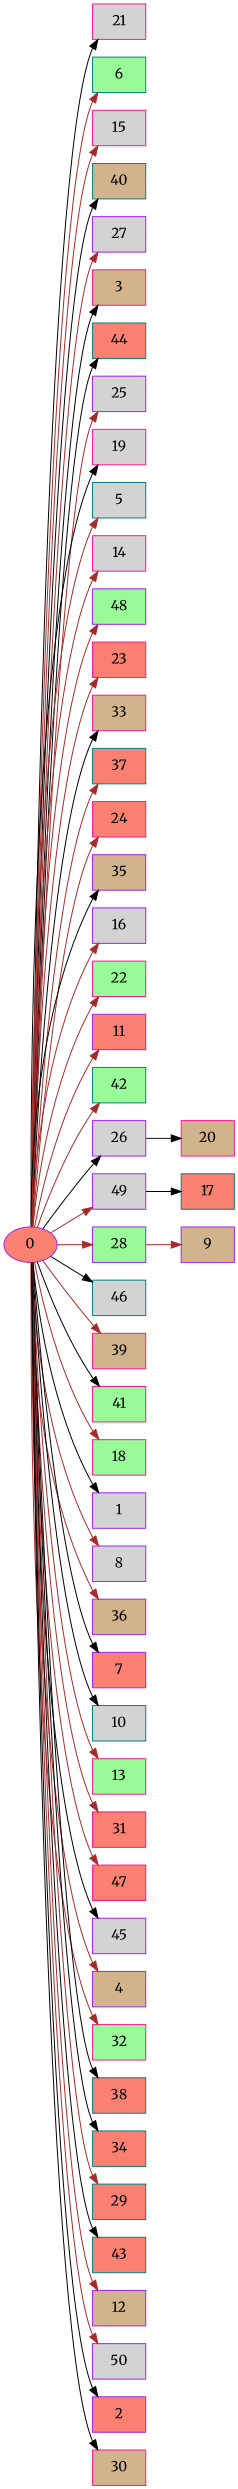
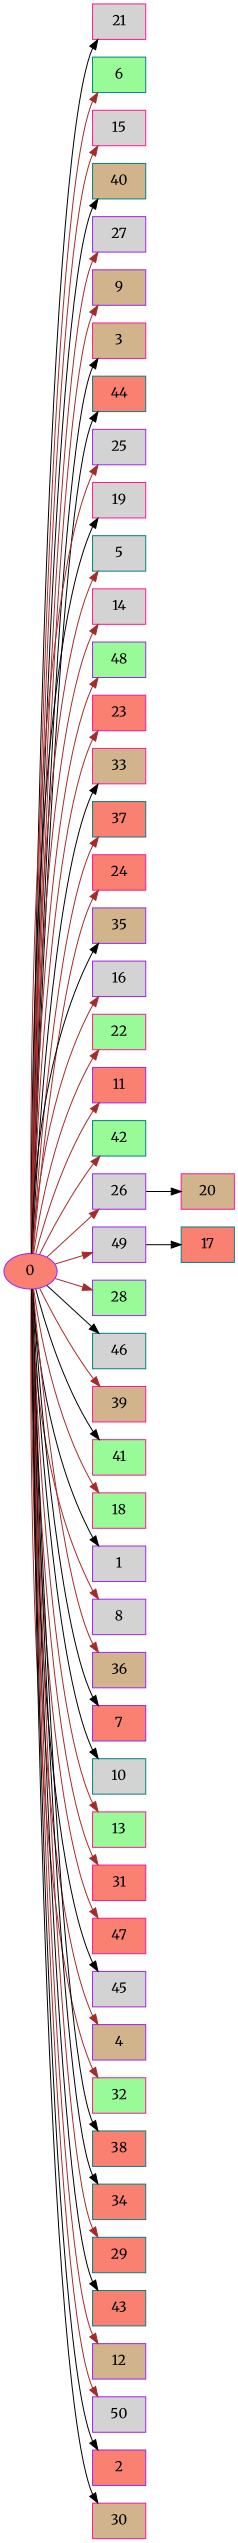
(68, 1196) -> (69, 1237)
(159, 1245) -> (48, 782)
